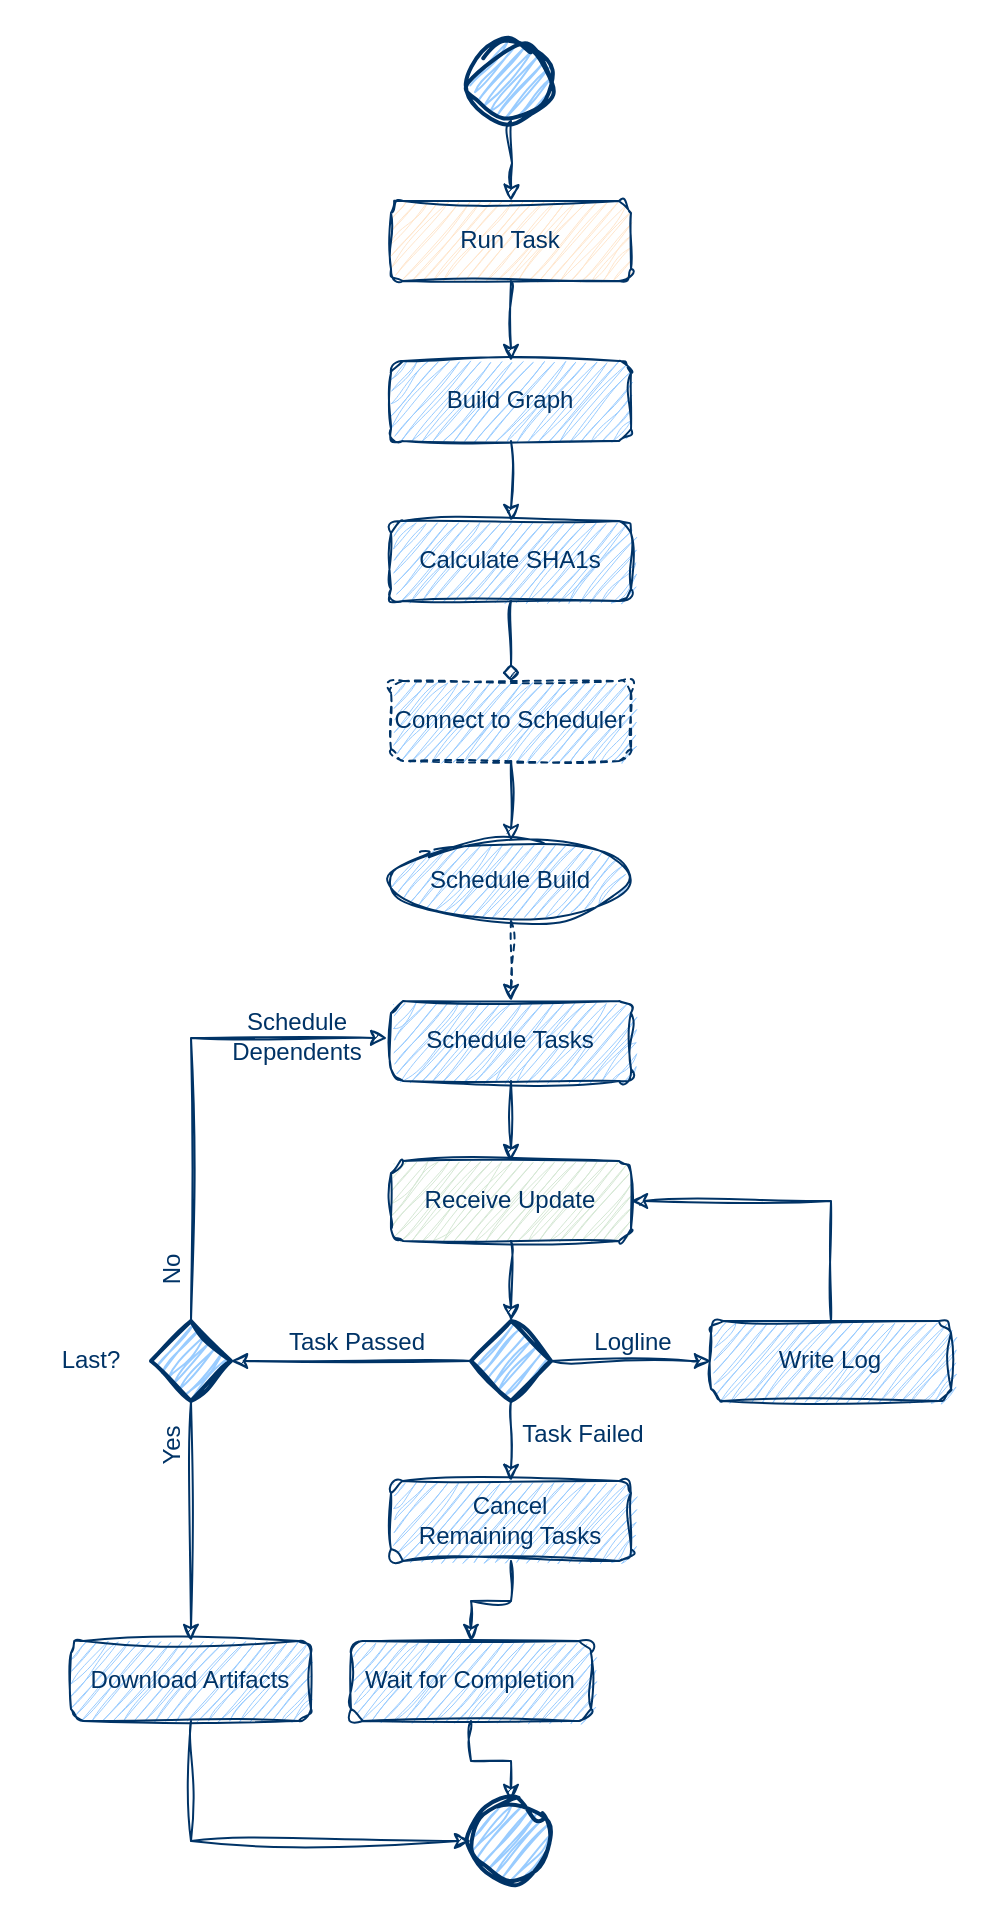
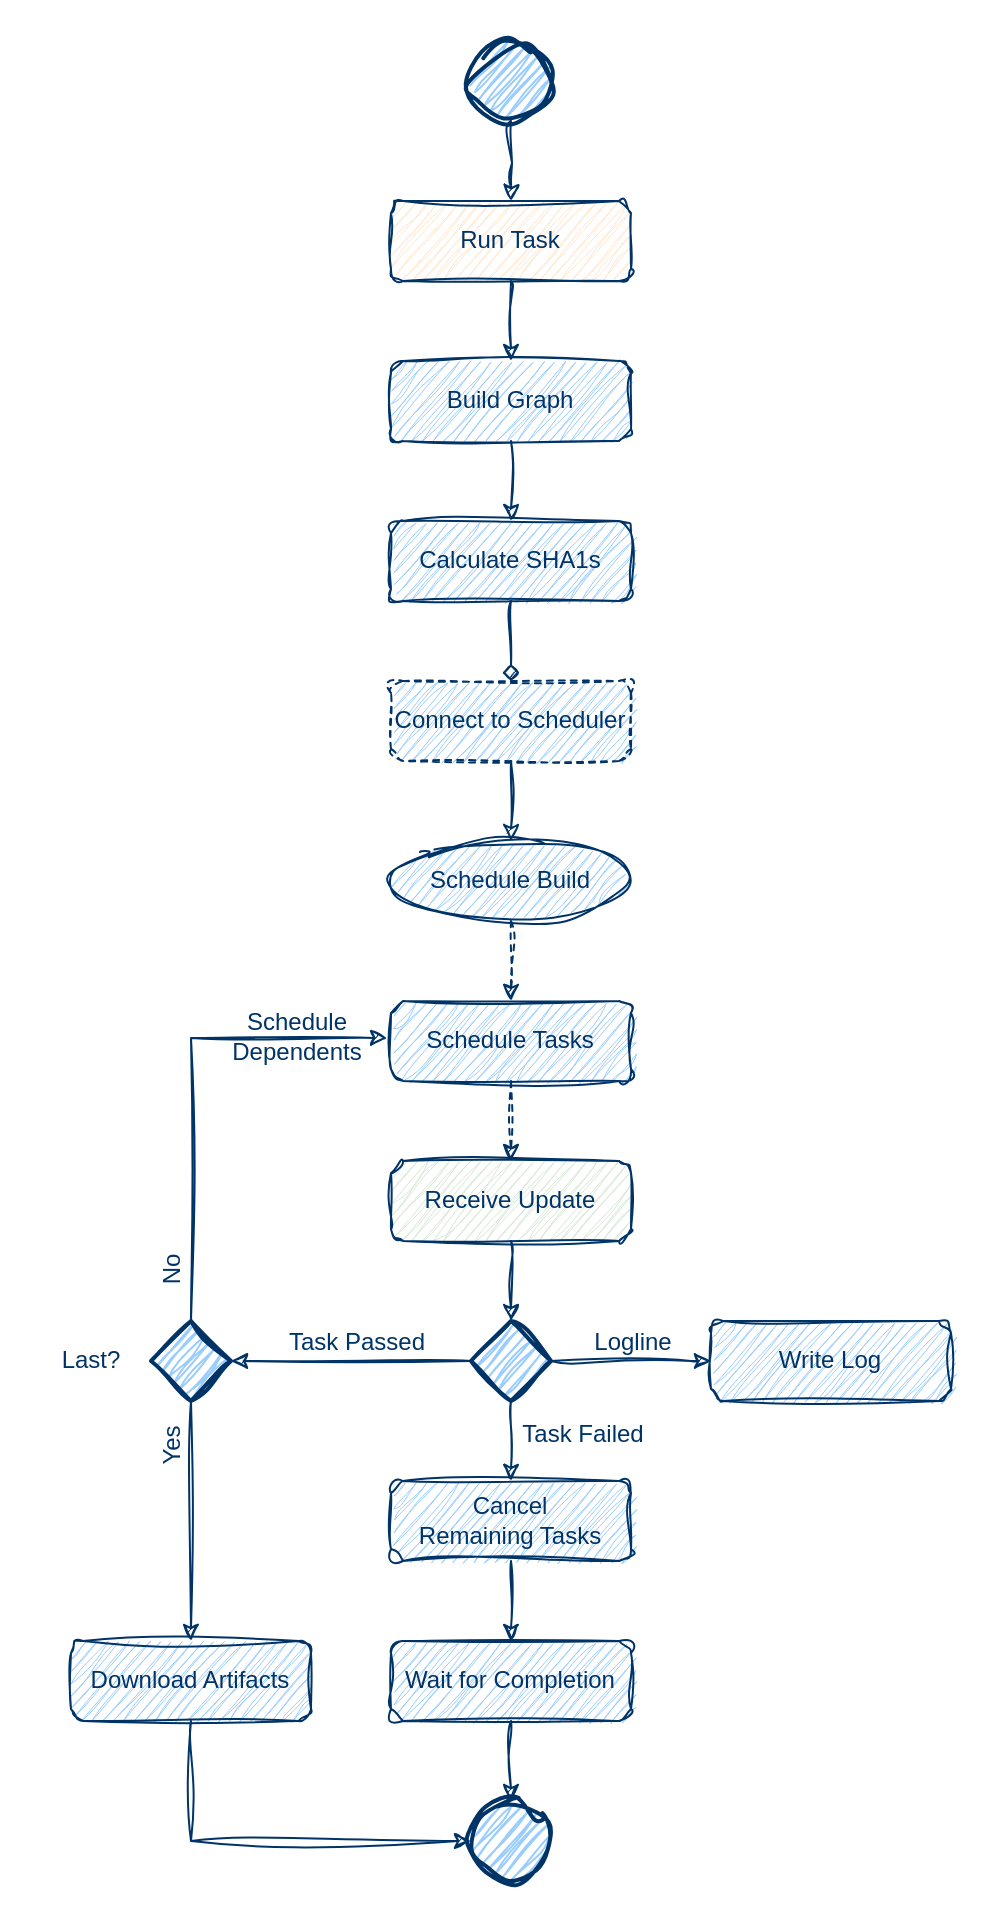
(511, 1113) -> (511, 1113)
(798, 1201) -> none
(471, 1681) -> (511, 1681)
